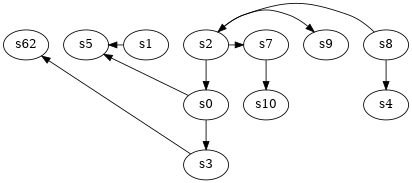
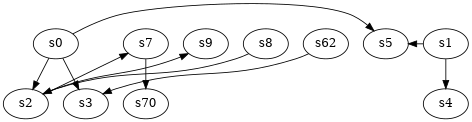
(206, 71) -> (43, 70)
(386, 71) -> (446, 70)
(266, 105) -> (146, 104)
(120, 107) -> (210, 74)
